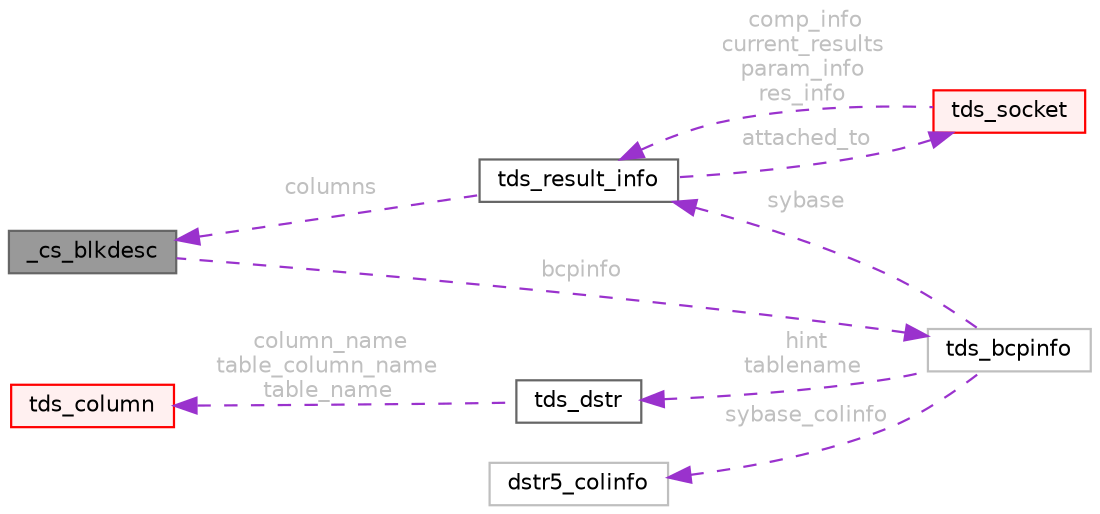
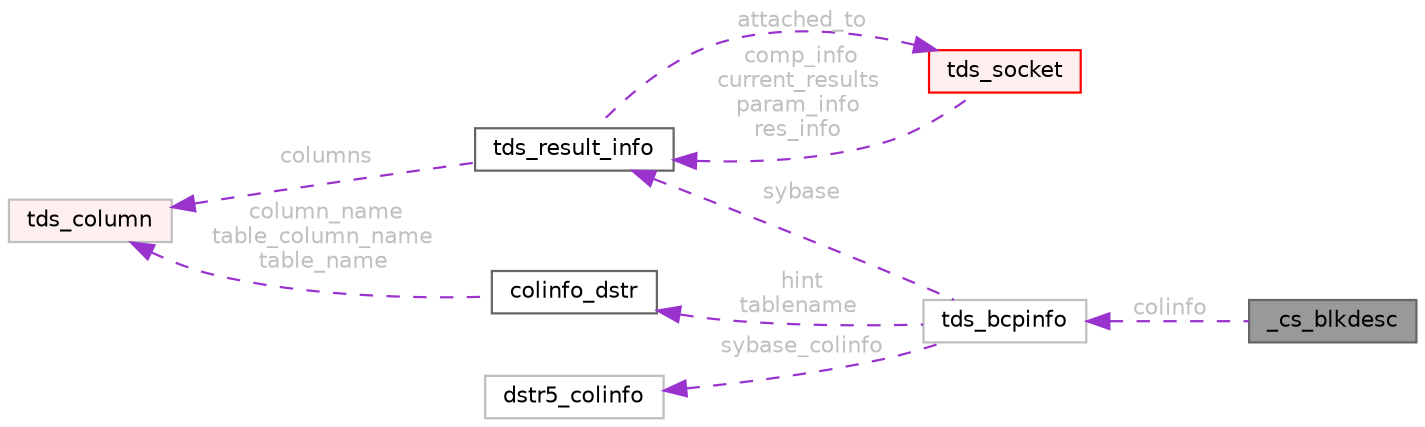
(339, 216) -> (335, 182)
(579, 271) -> (1168, 309)
(579, 402) -> (574, 292)
(93, 406) -> (90, 221)
